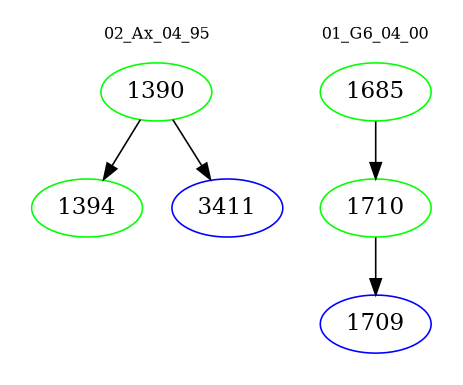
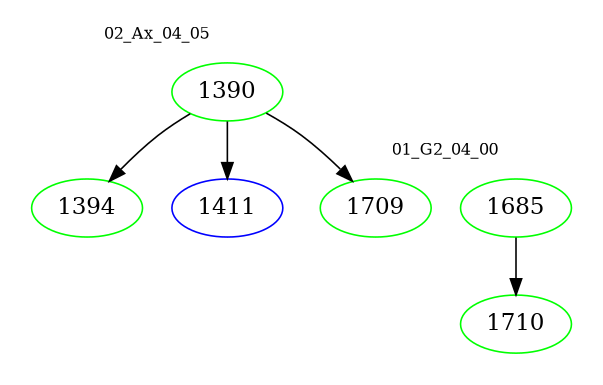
(157, 35) -> (157, 35)
(376, 35) -> (446, 151)
(227, 208) -> (227, 208)
(376, 258) -> (318, 149)
(376, 324) -> (376, 208)
